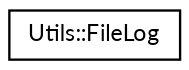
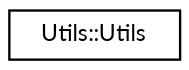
(95, 35) -> (95, 35)
